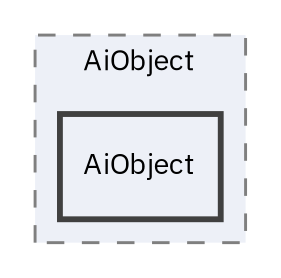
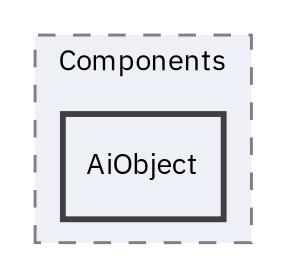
(140, 63) -> (143, 63)
